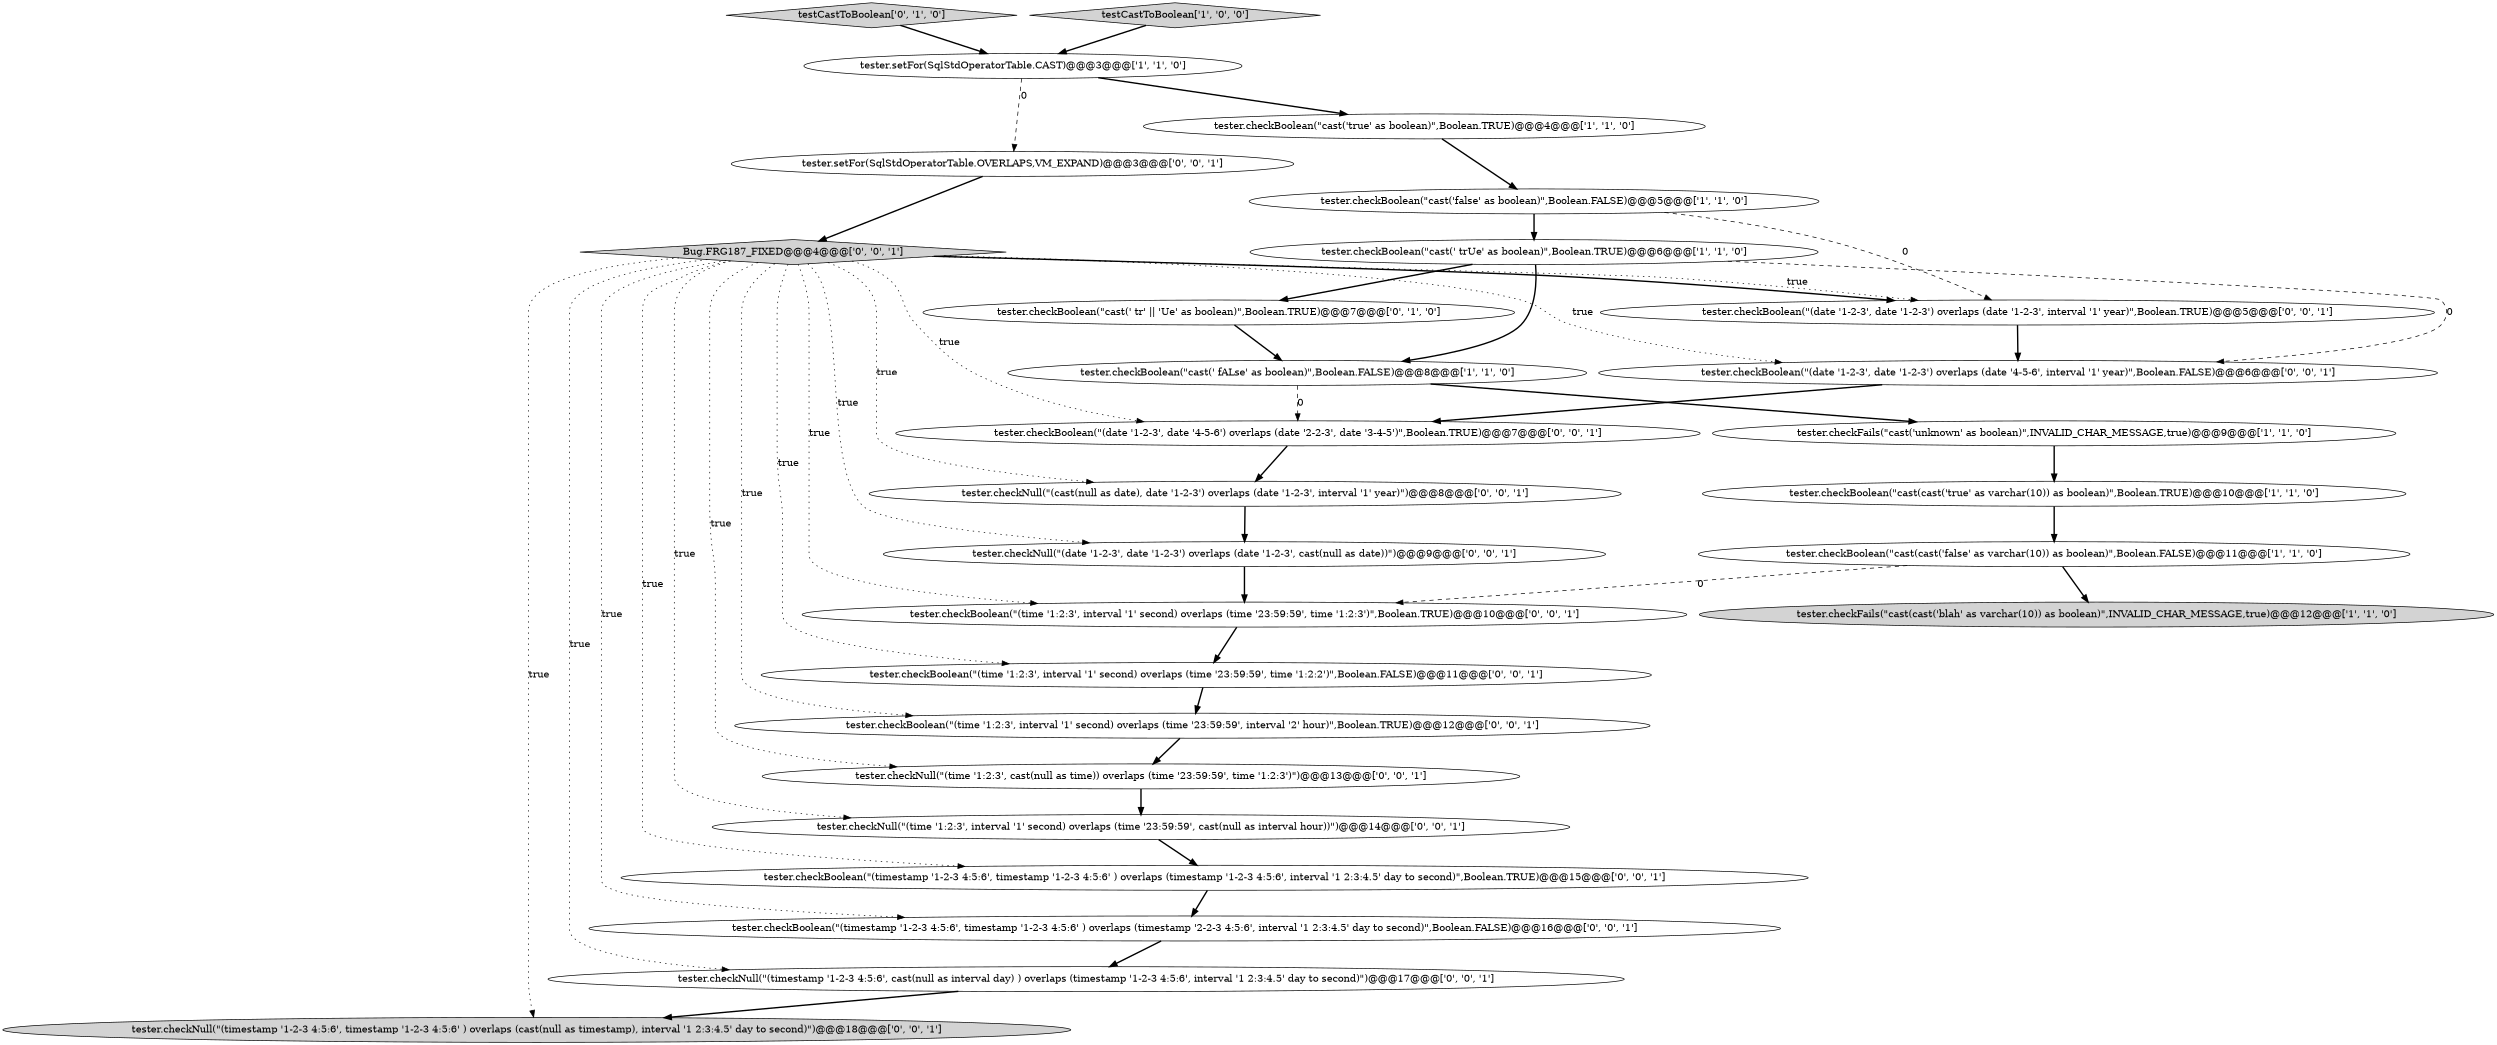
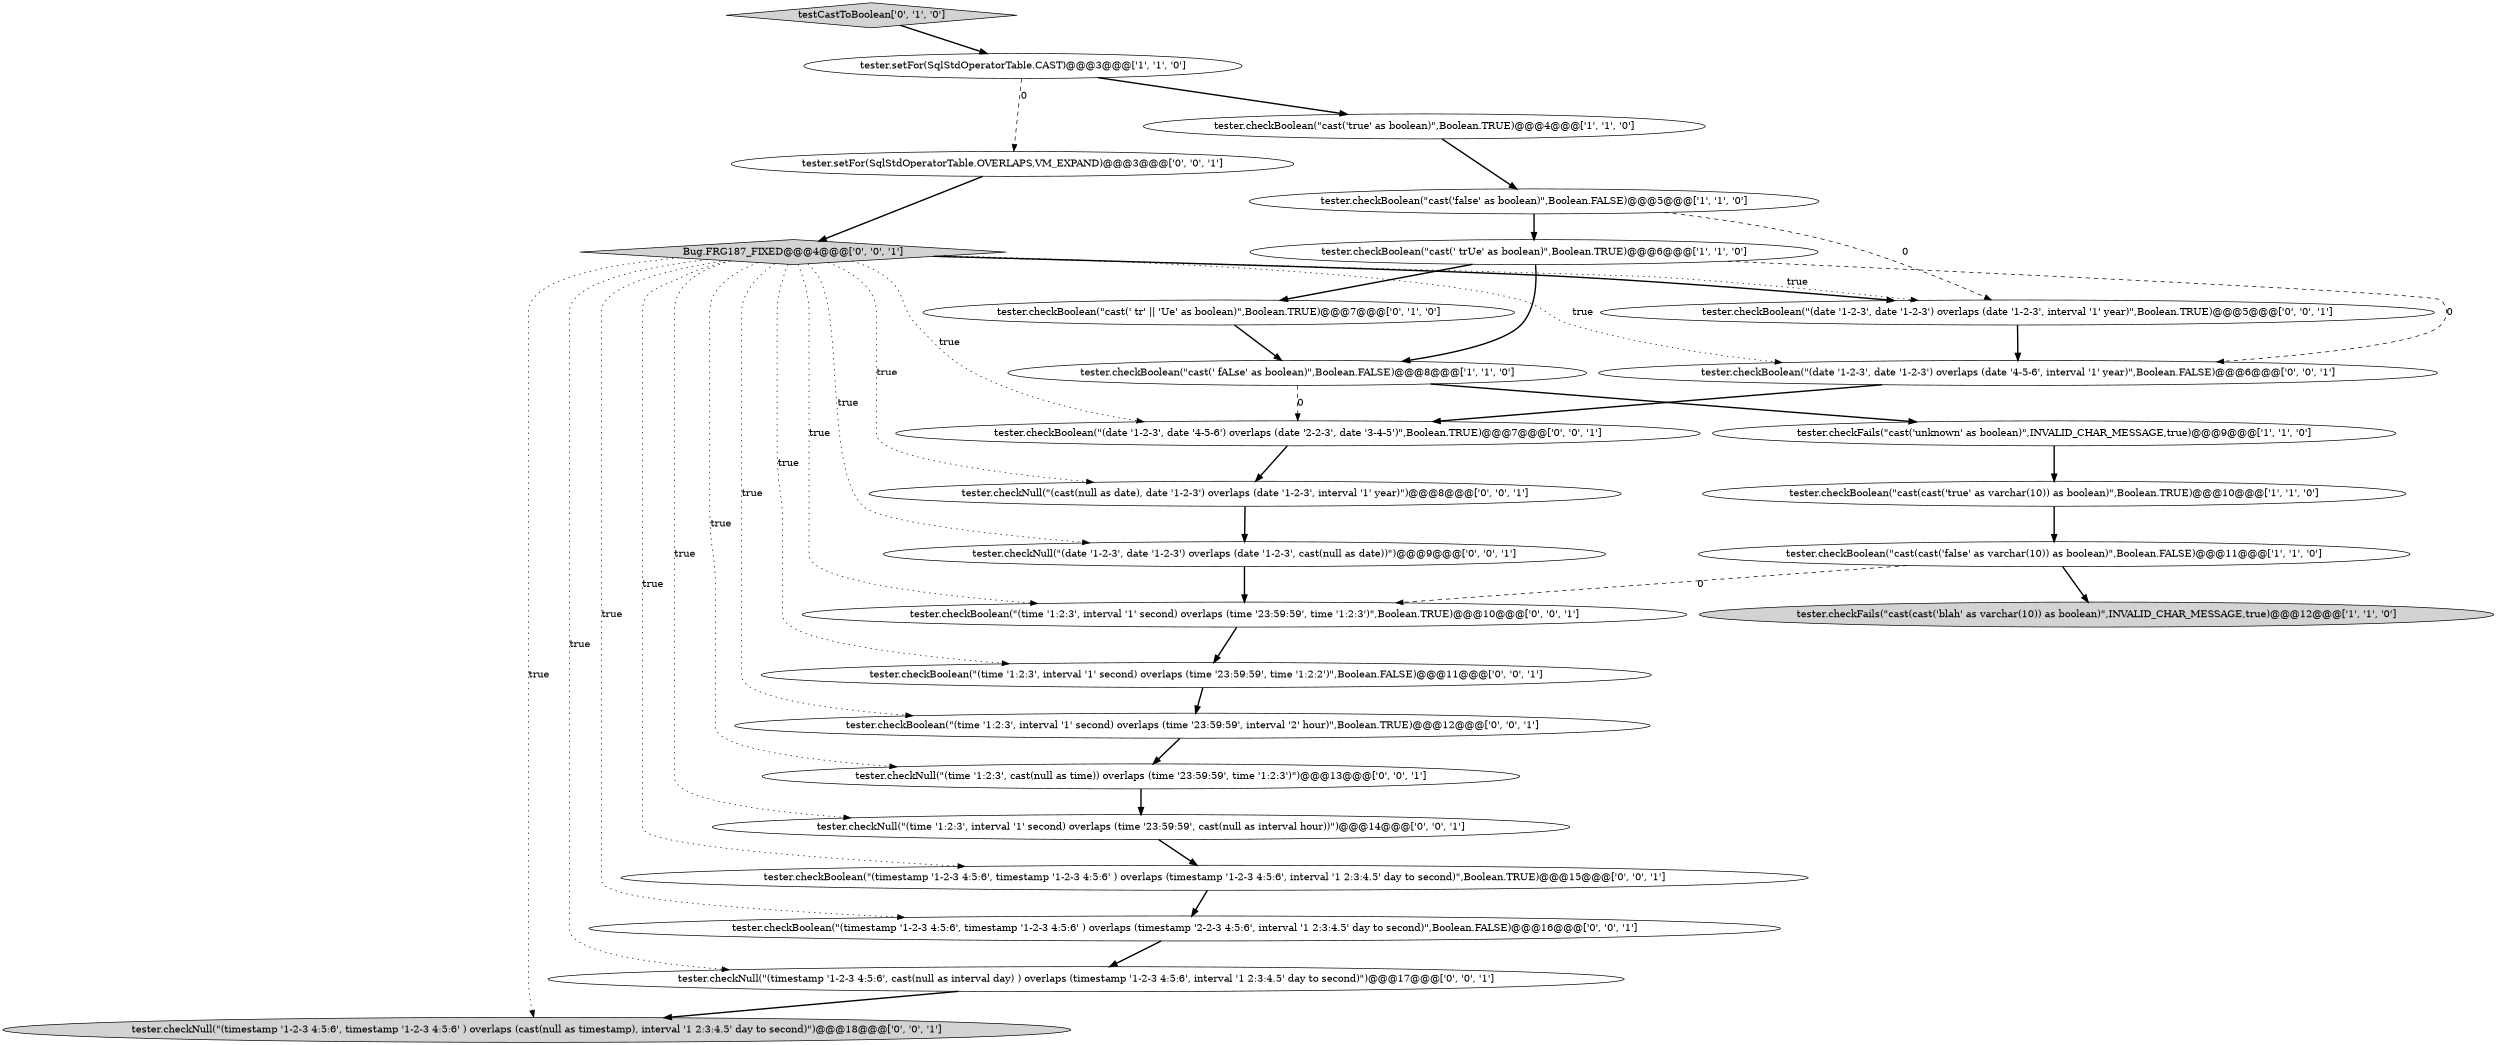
(1175, 15) -> none
